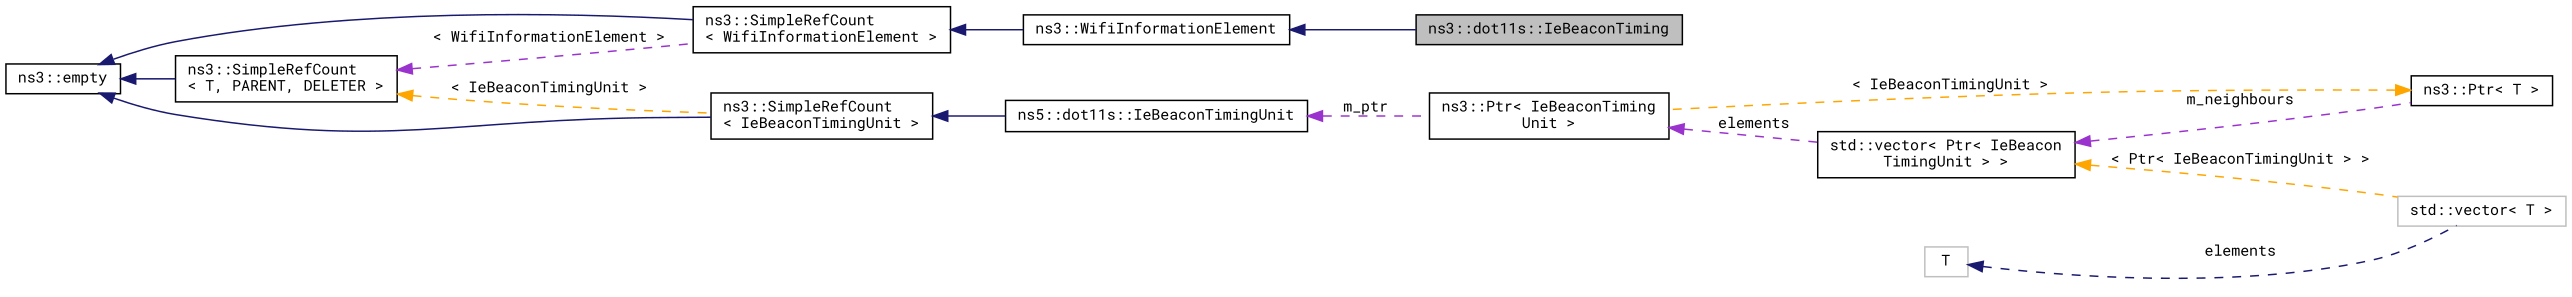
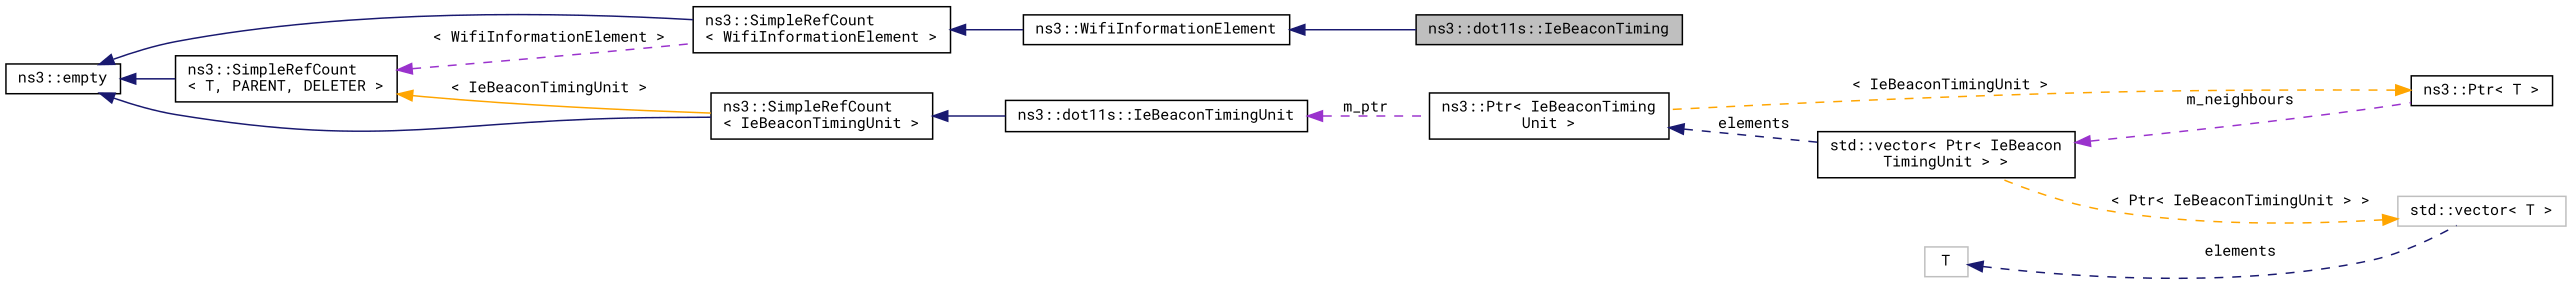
(562, 106) -> (562, 106)
(1157, 116) -> (1157, 116)
(1751, 136) -> (1751, 136)
(2244, 179) -> (2187, 220)
